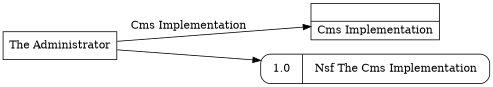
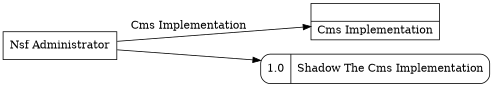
(60, 46) -> (60, 46)
(396, 68) -> (390, 68)
